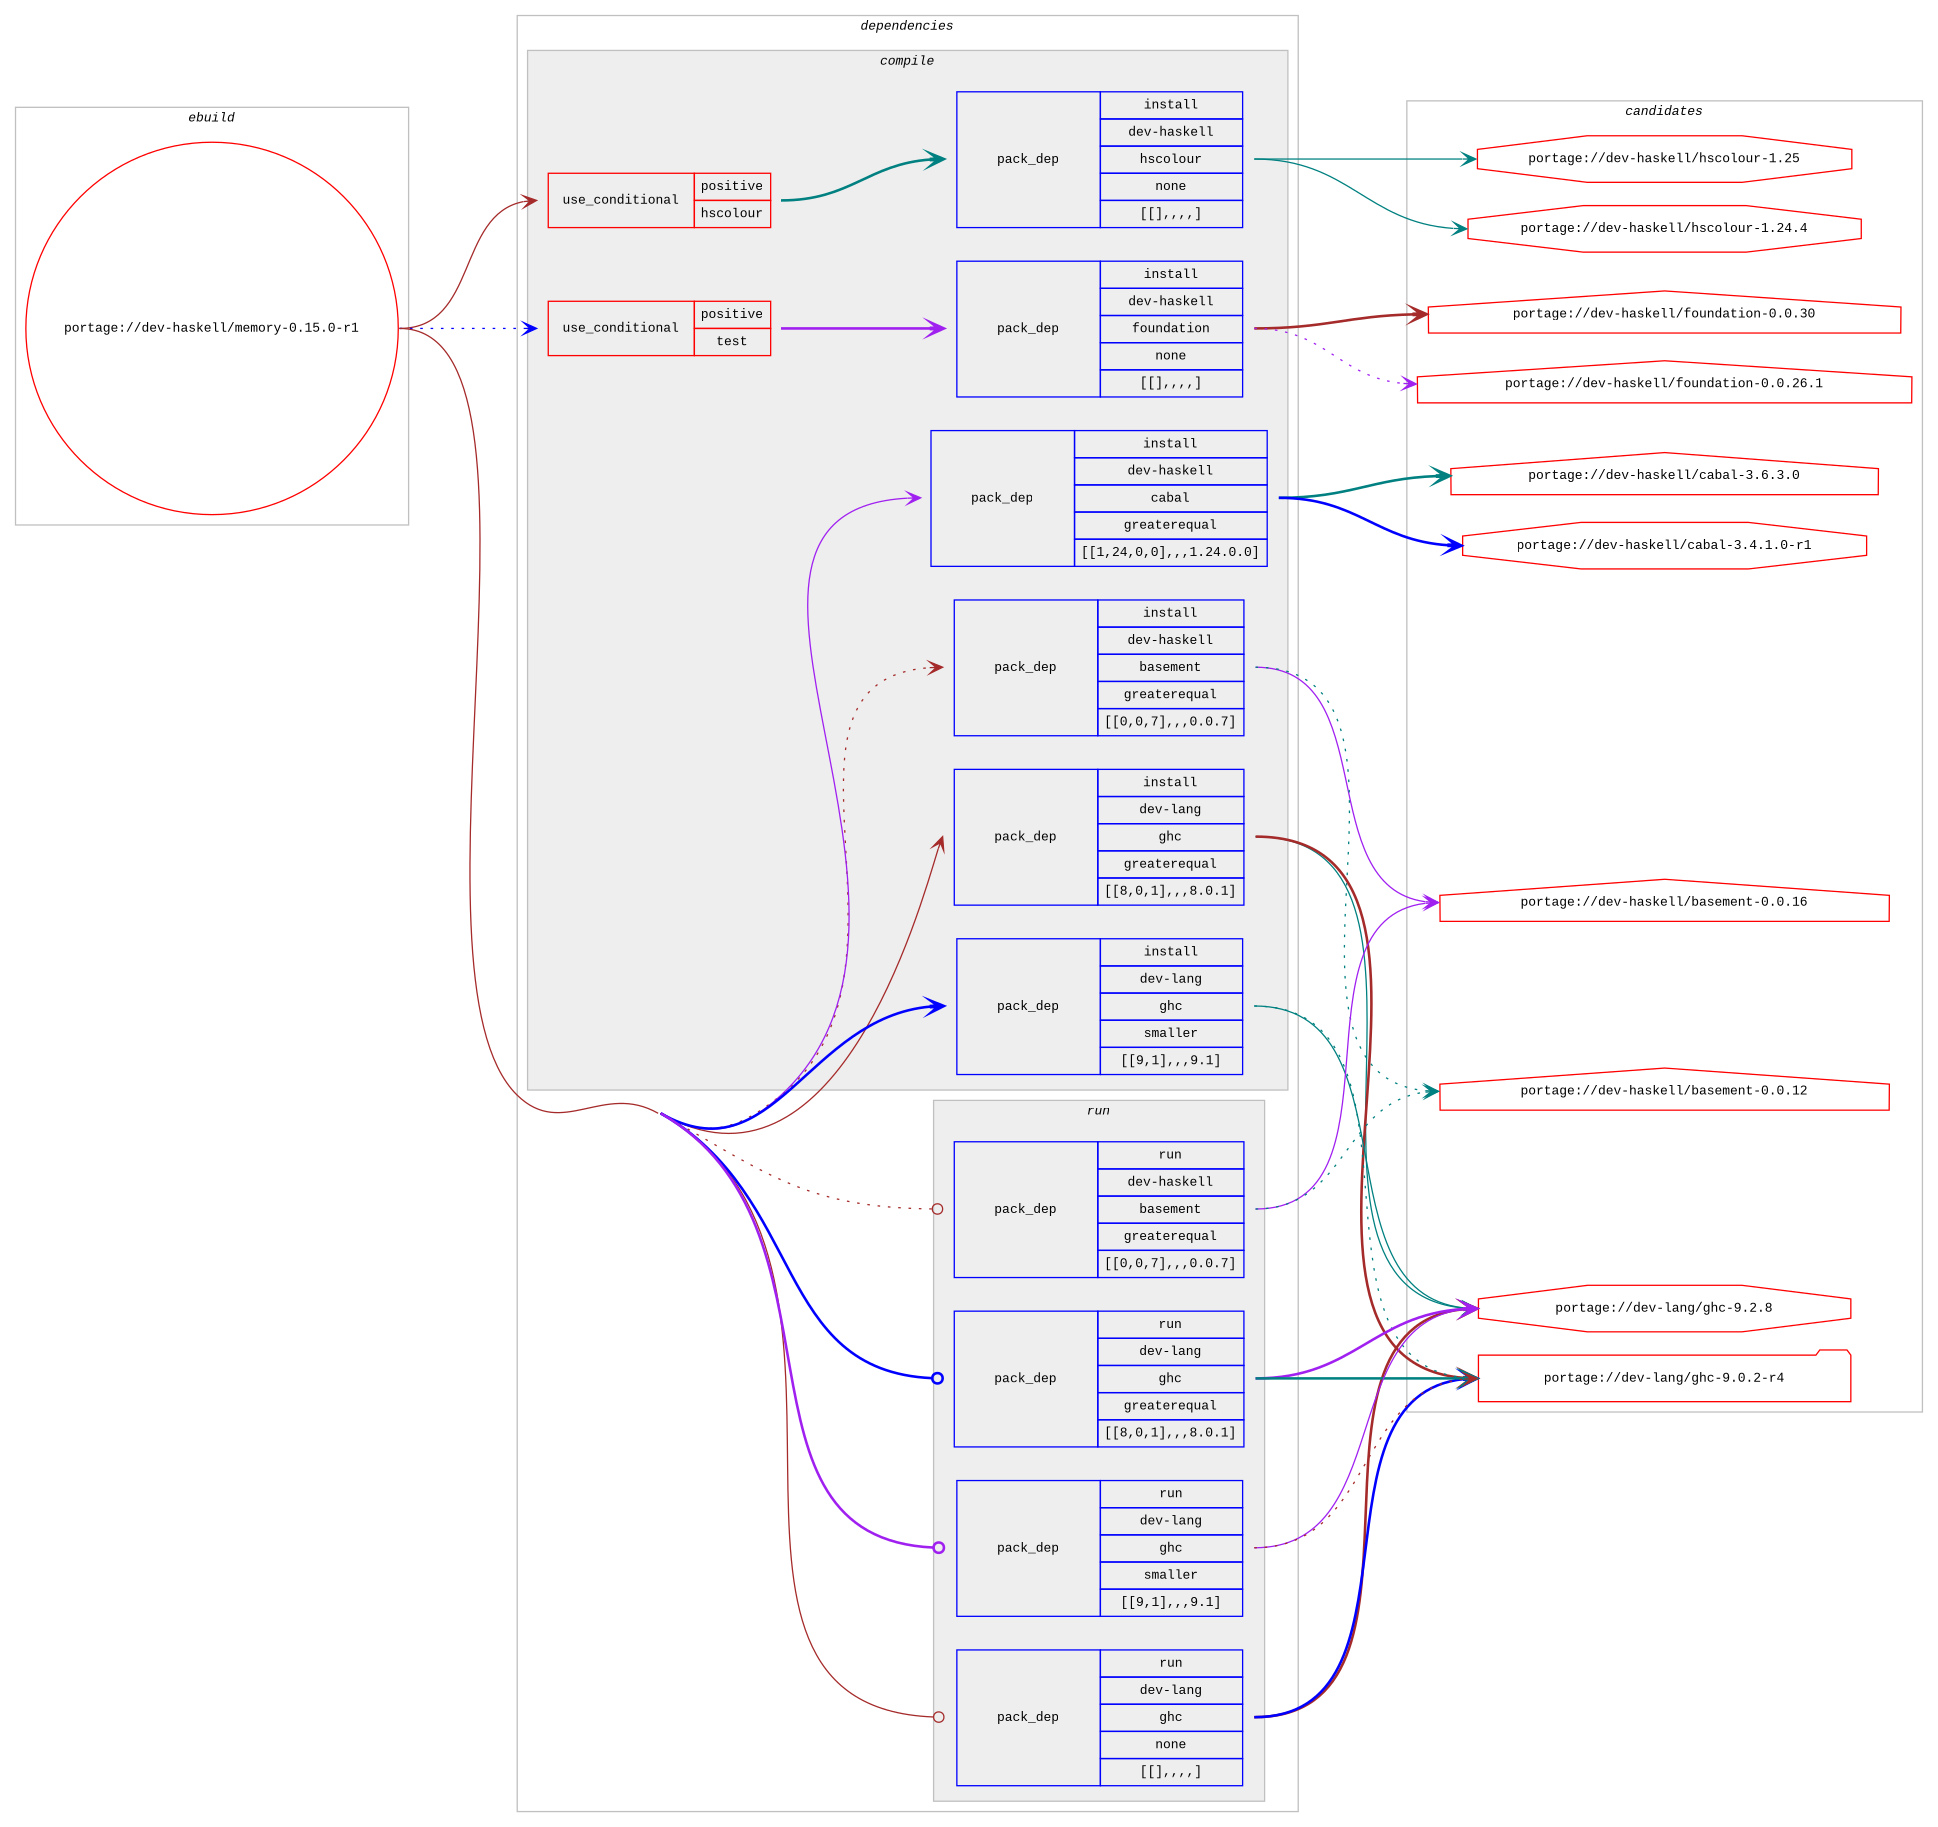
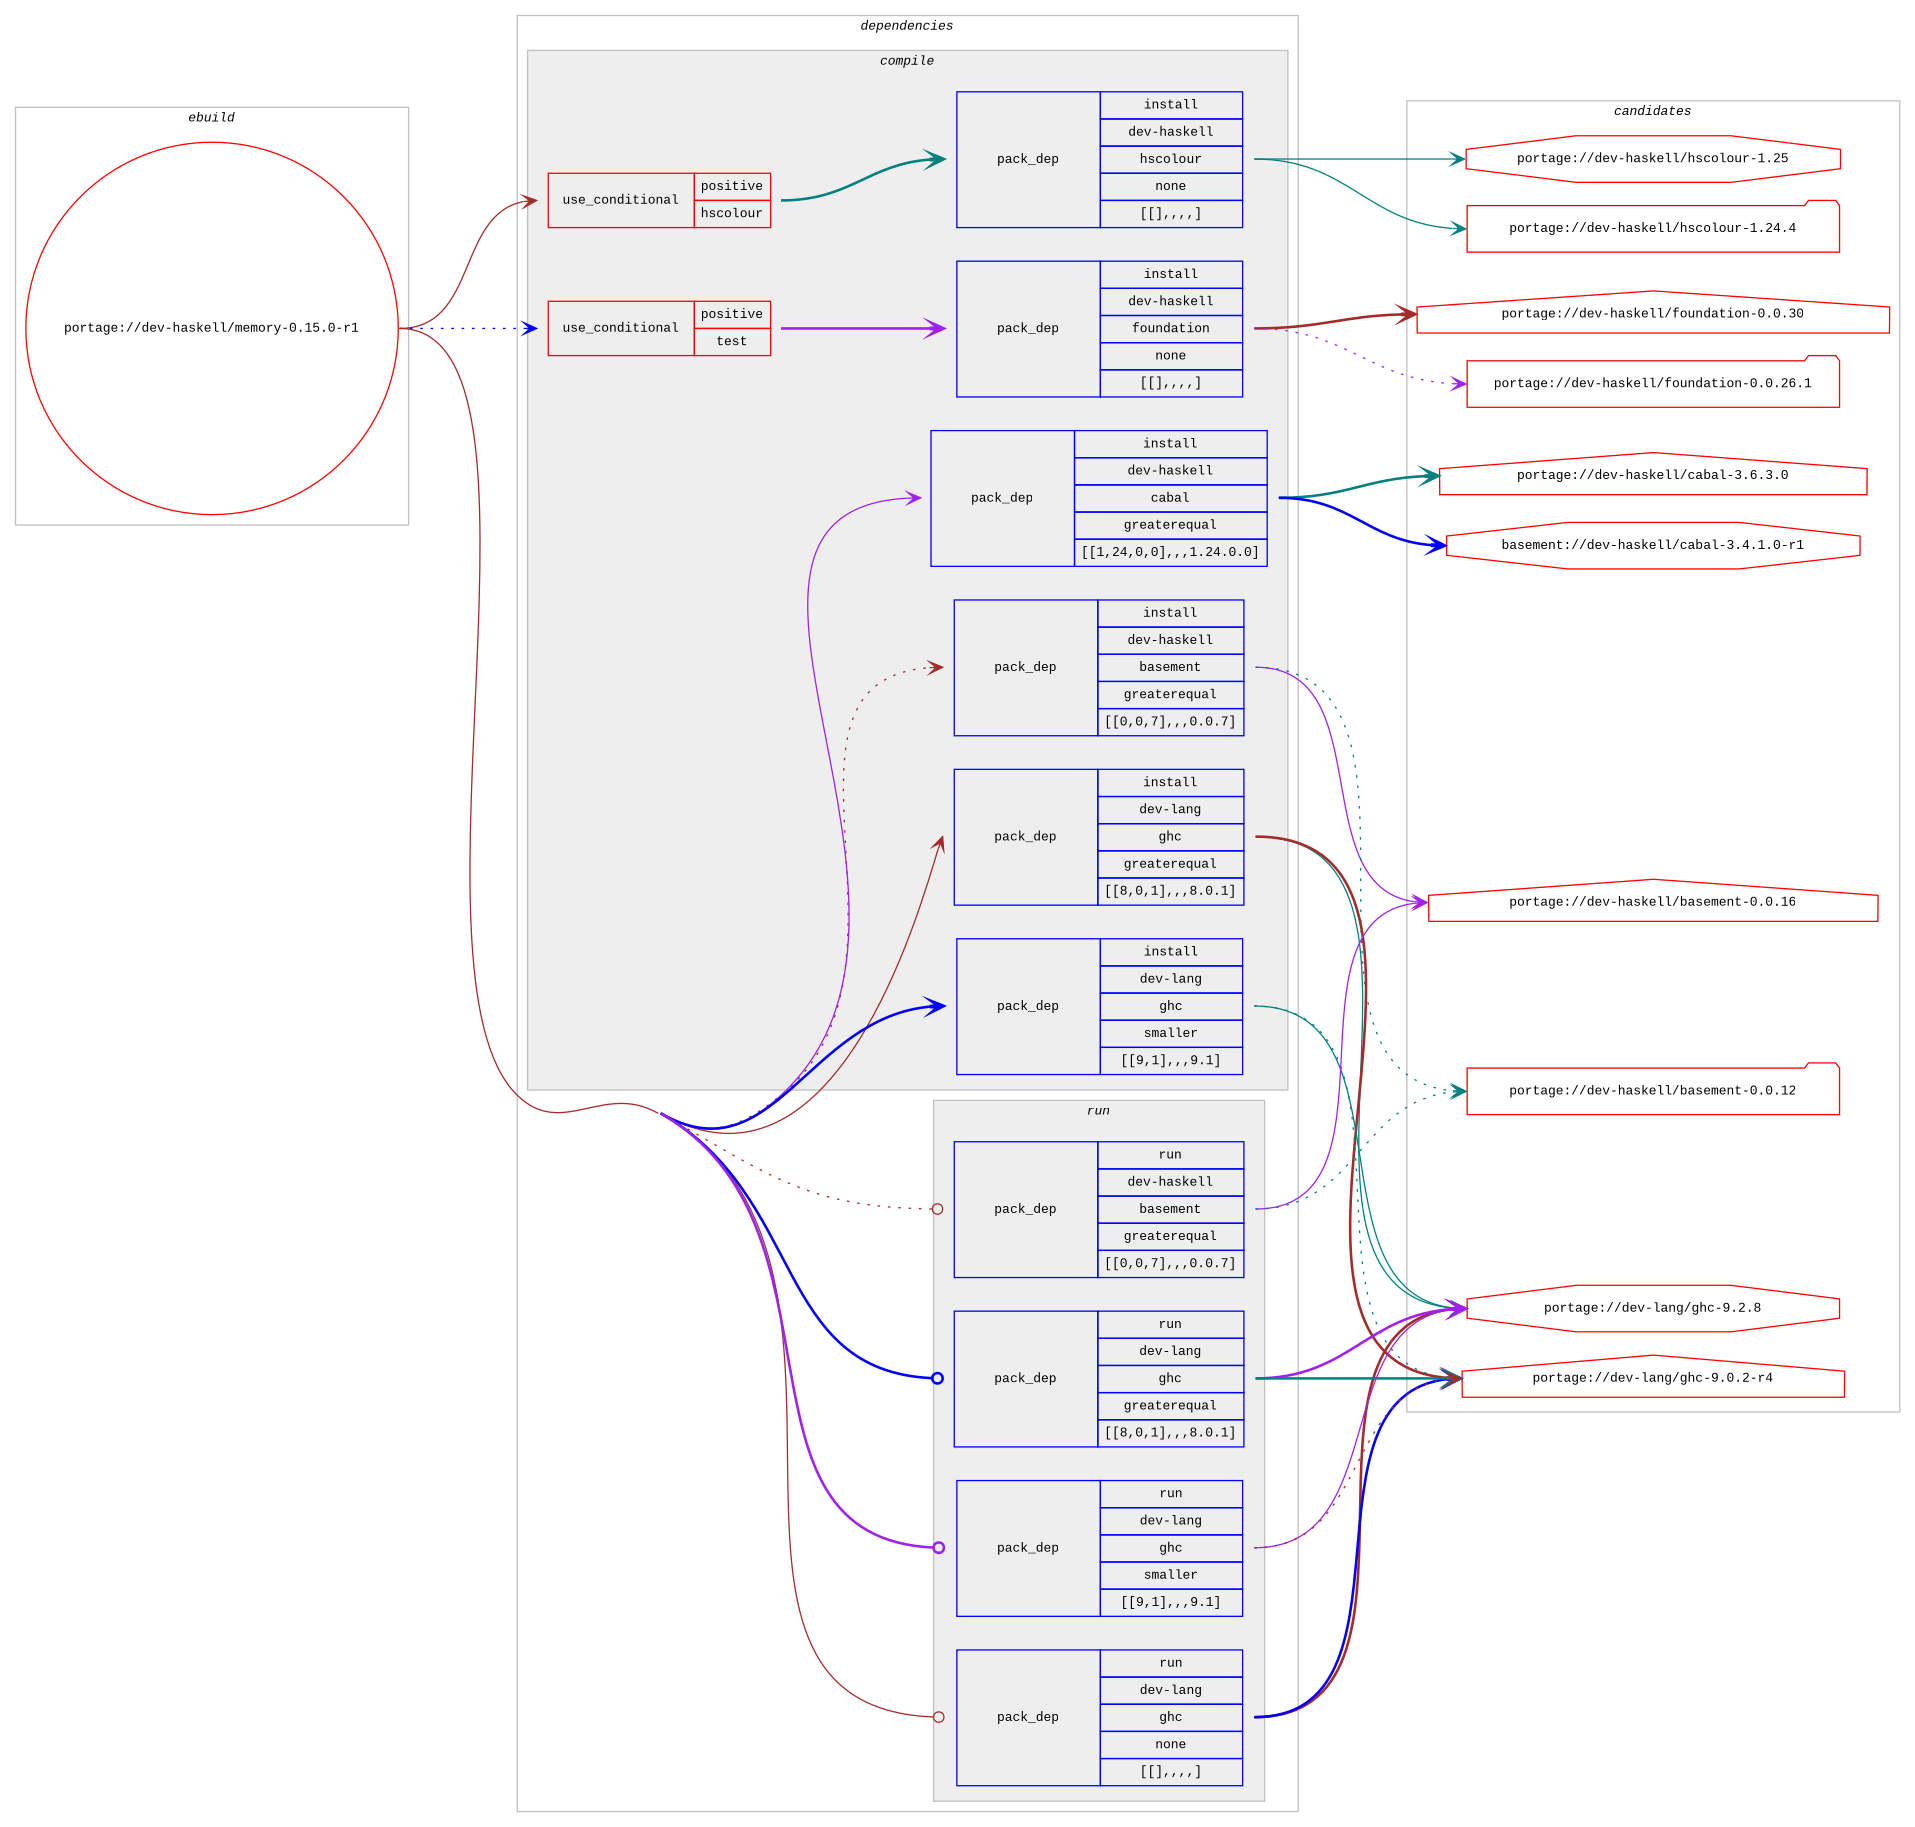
(1665, 229) -> (1653, 229)
(1665, 384) -> (1653, 384)
(1665, 546) -> (1653, 546)
(1665, 1091) -> (1653, 1091)
(1665, 1378) -> (1653, 1378)
